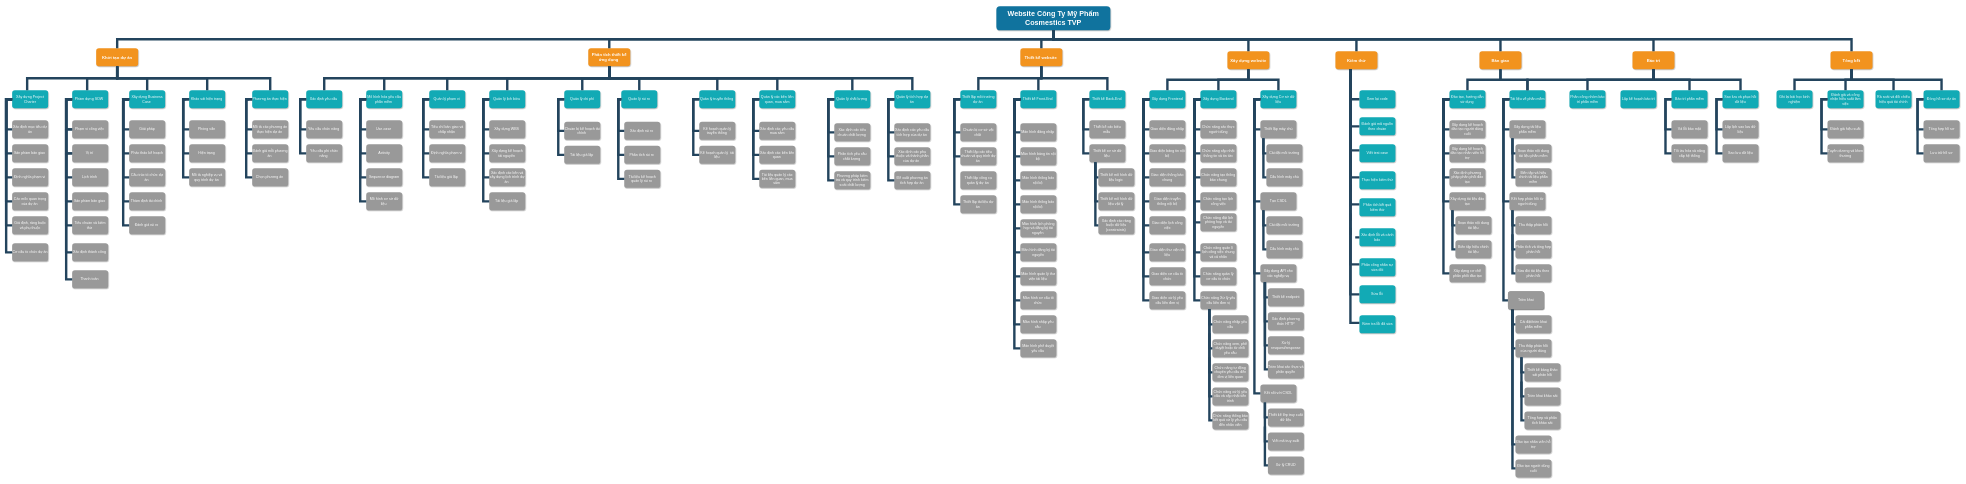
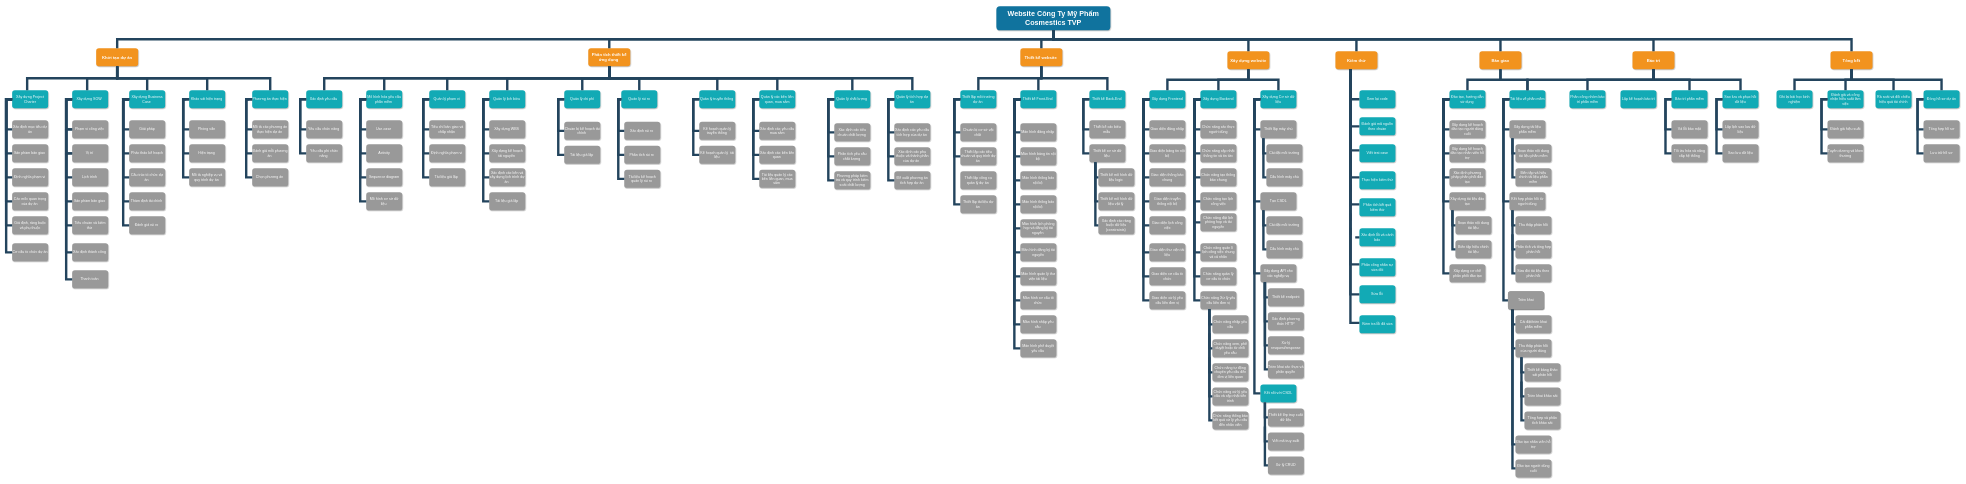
(90, 99) -> (90, 99)
(1278, 393) -> (1278, 393)
